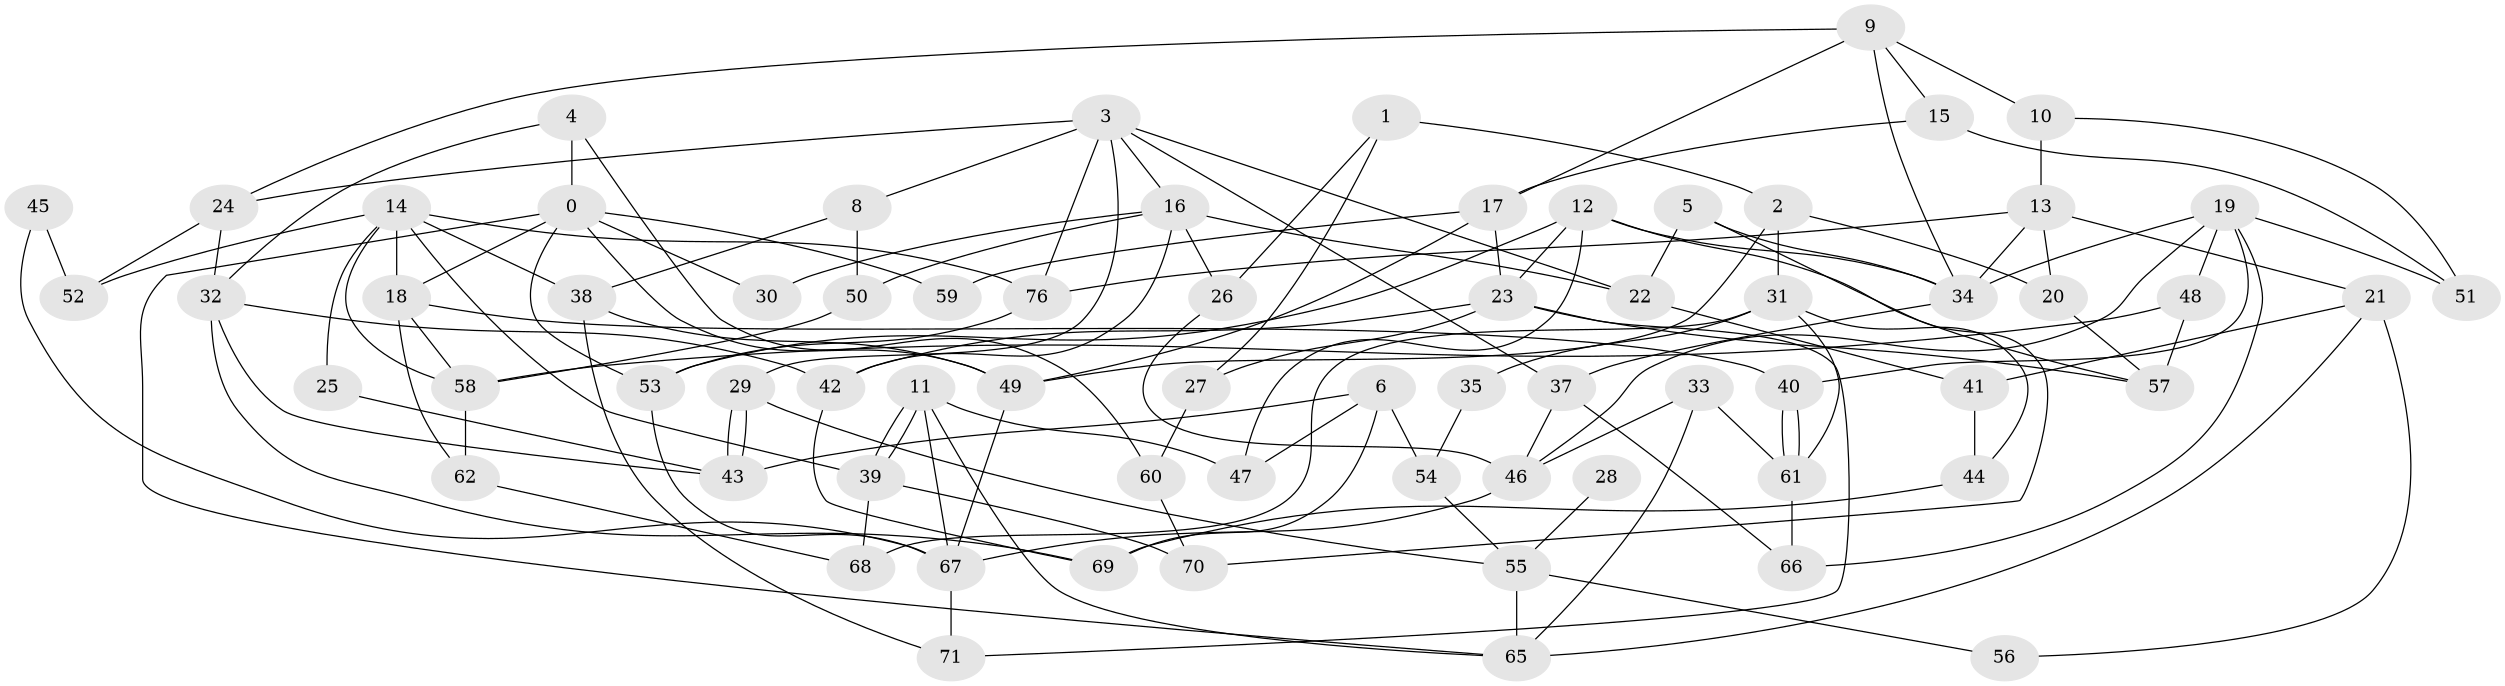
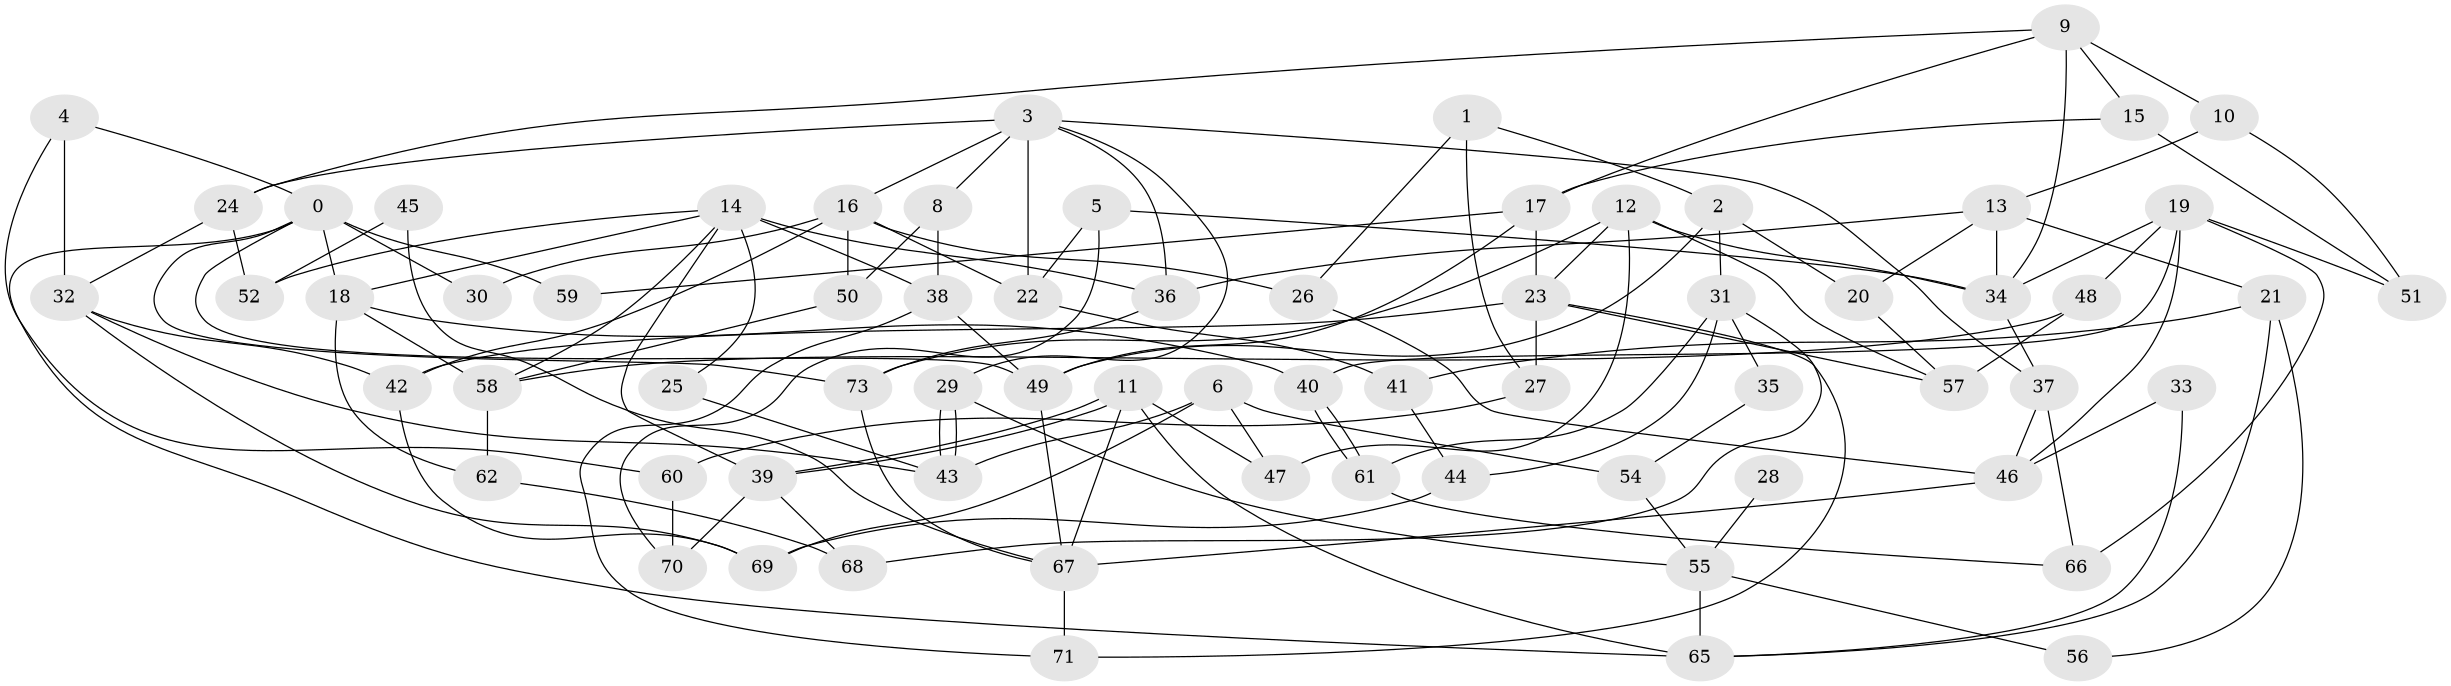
(1037, 298) -> (1166, 298)
(651, 388) -> (858, 388)
(1746, 433) -> none
